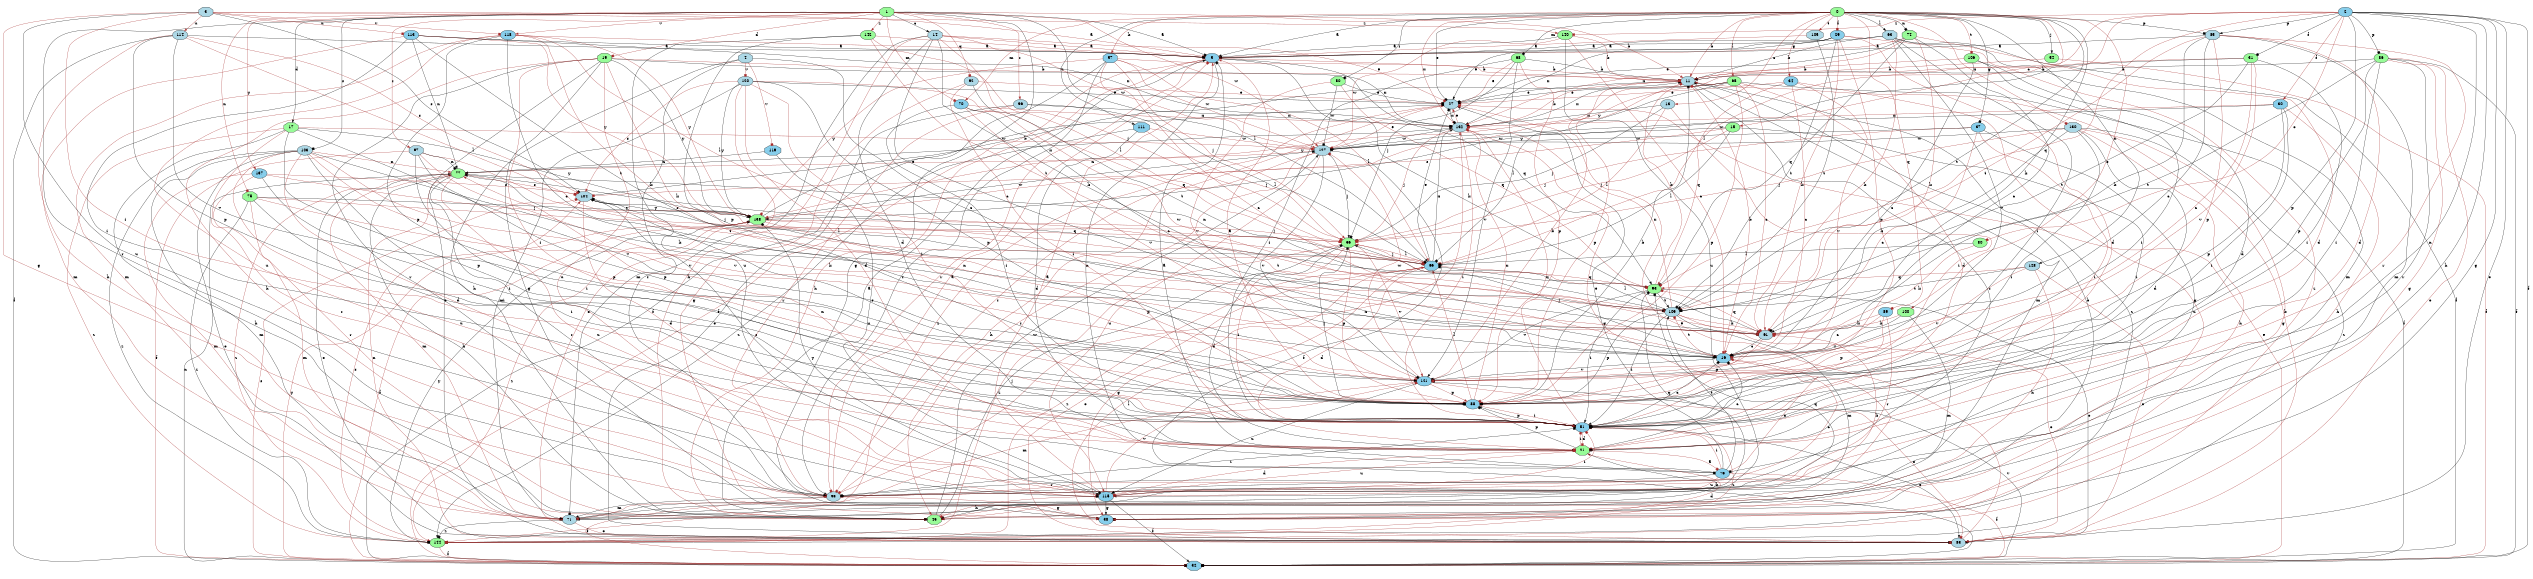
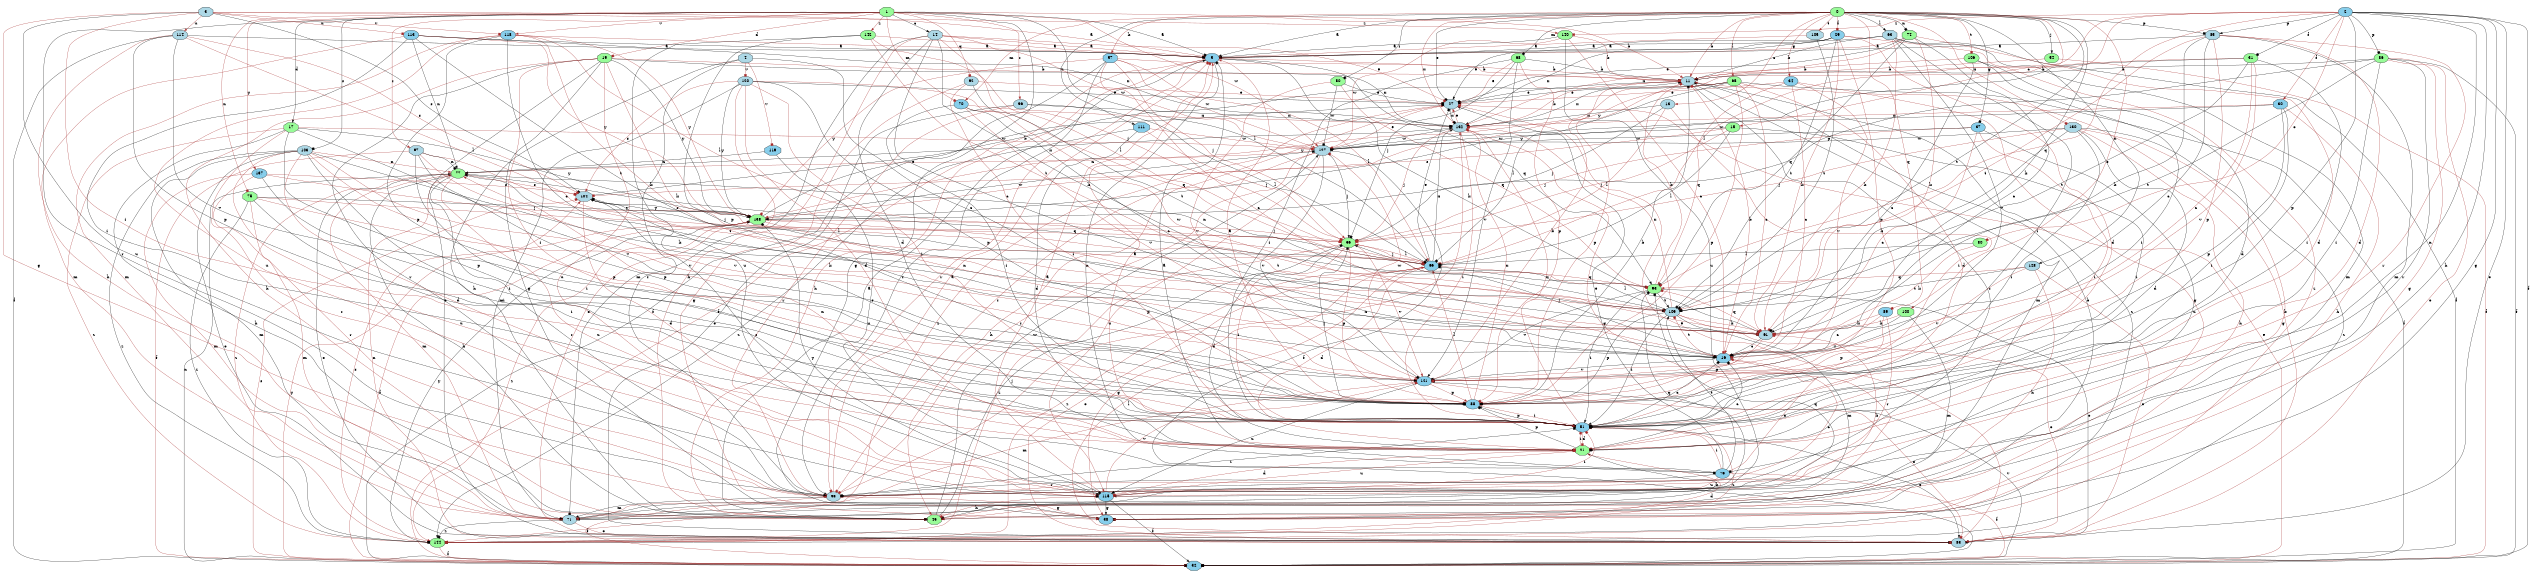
(2001, 355) -> (1660, 183)
(1654, 454) -> (1139, 403)
